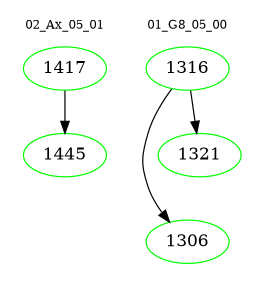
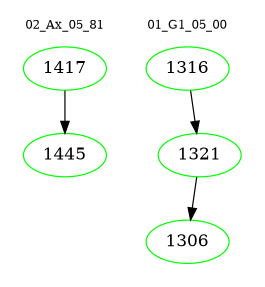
(65, 26) -> (65, 26)
(188, 26) -> (188, 26)
(144, 149) -> (194, 193)
